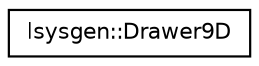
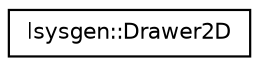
(130, 33) -> (130, 33)
